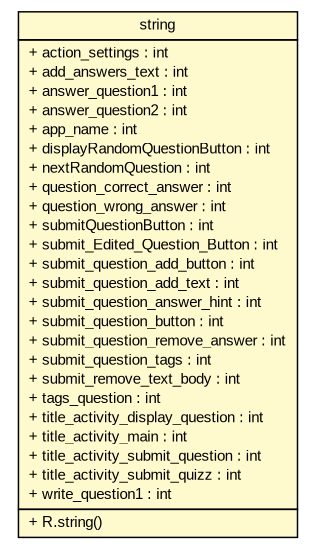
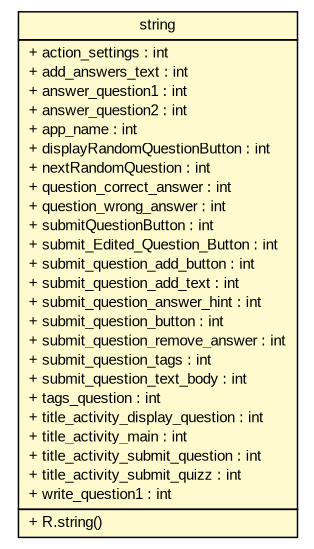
(135, 379) -> (138, 379)
